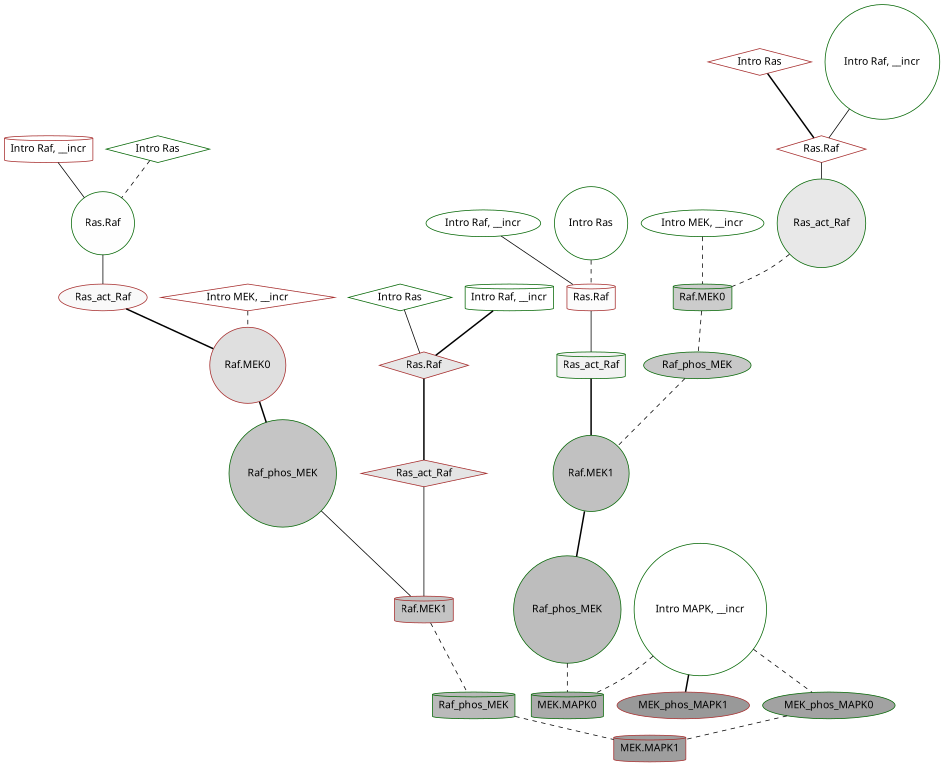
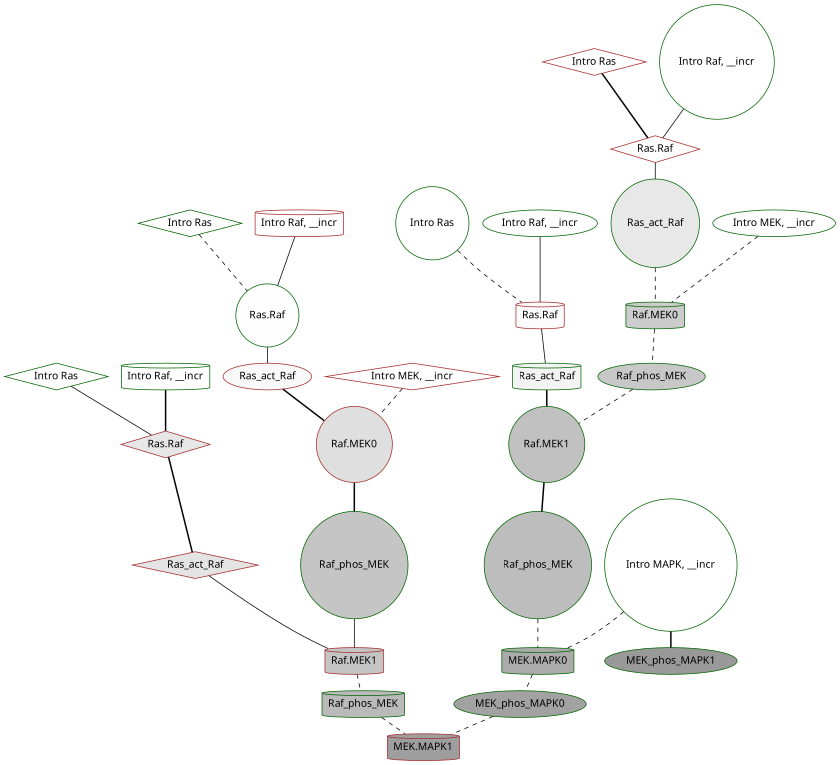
(783, 671) -> (529, 683)
(683, 705) -> (671, 661)
